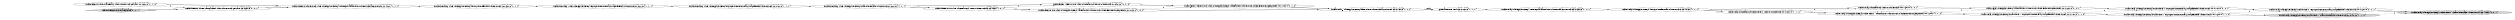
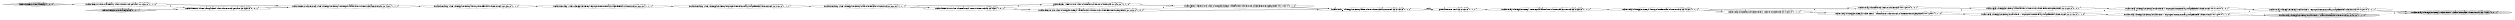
none -> (36, 4)
